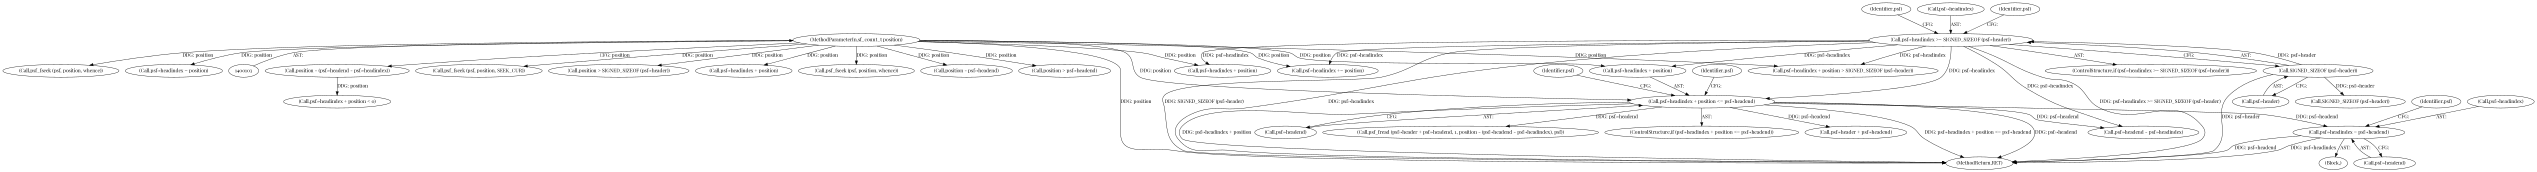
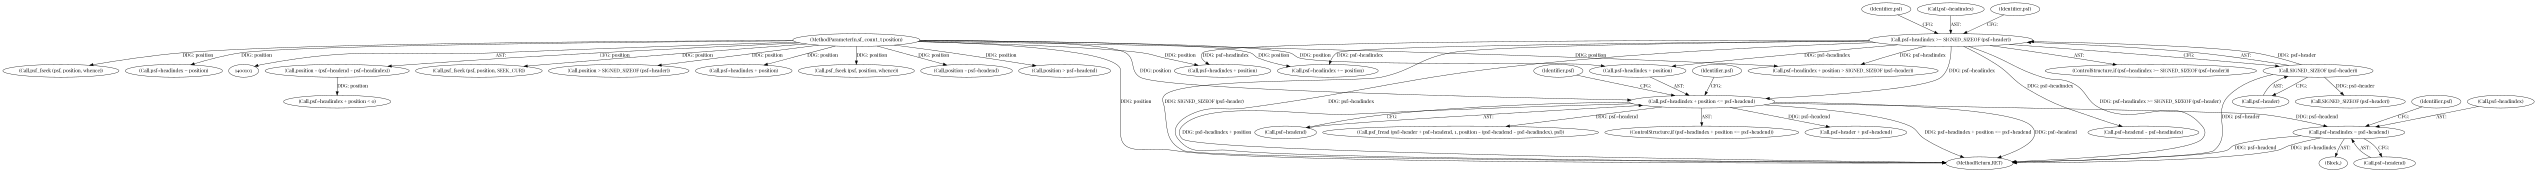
(520, 43) -> (527, 52)
(1996, 110) -> none
